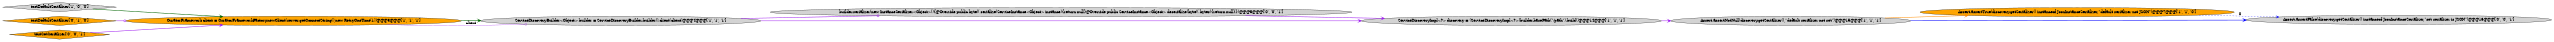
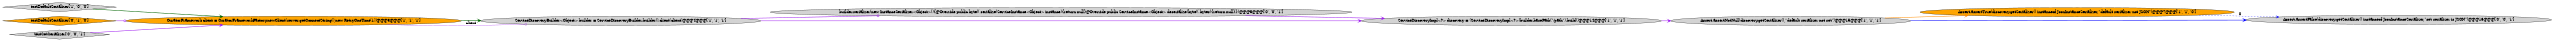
(60, 35) -> (60, 35)
